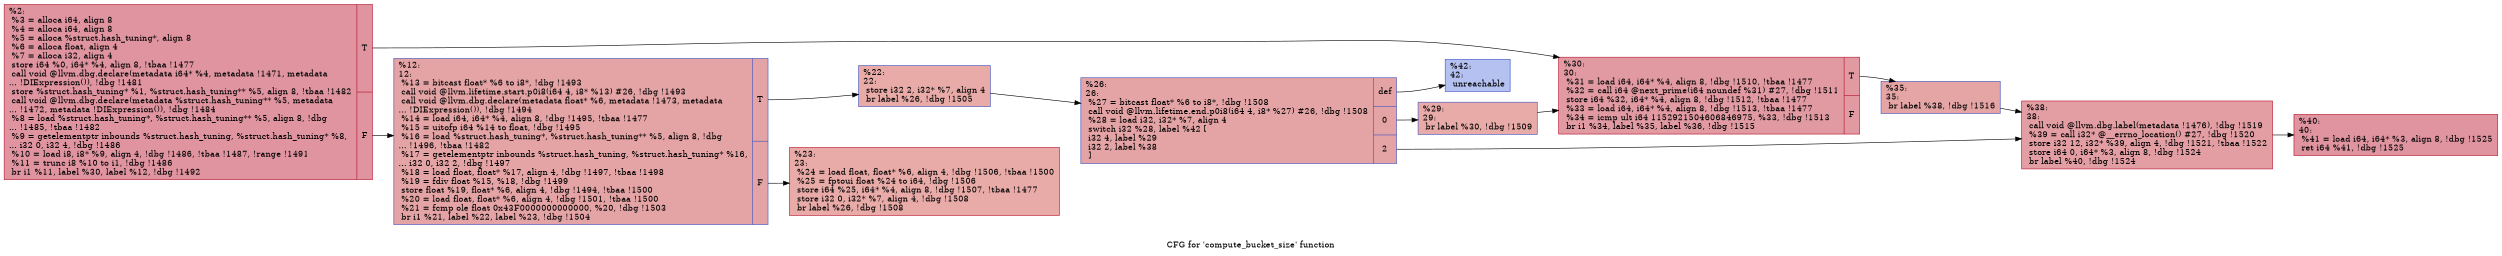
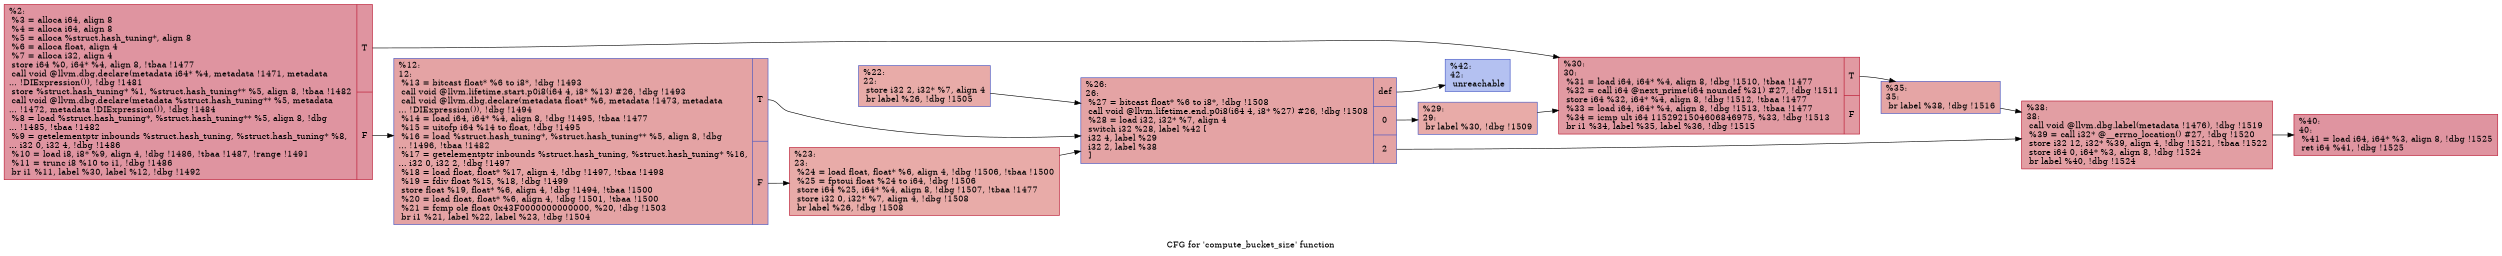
(810, 98) -> (919, 133)
none -> (1067, 154)
